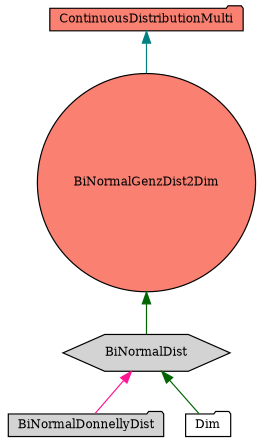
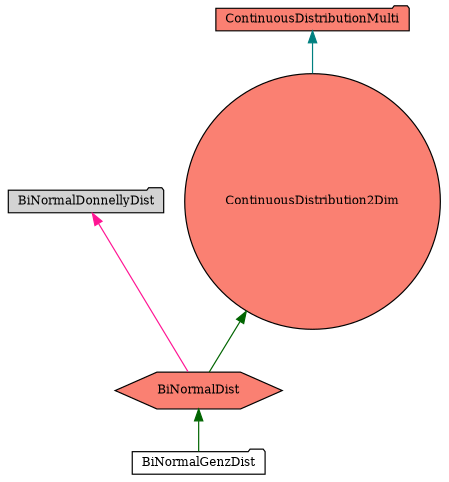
(146, 183) -> (313, 201)
(146, 353) -> (199, 391)
(109, 397) -> (143, 298)
(208, 425) -> (199, 463)
